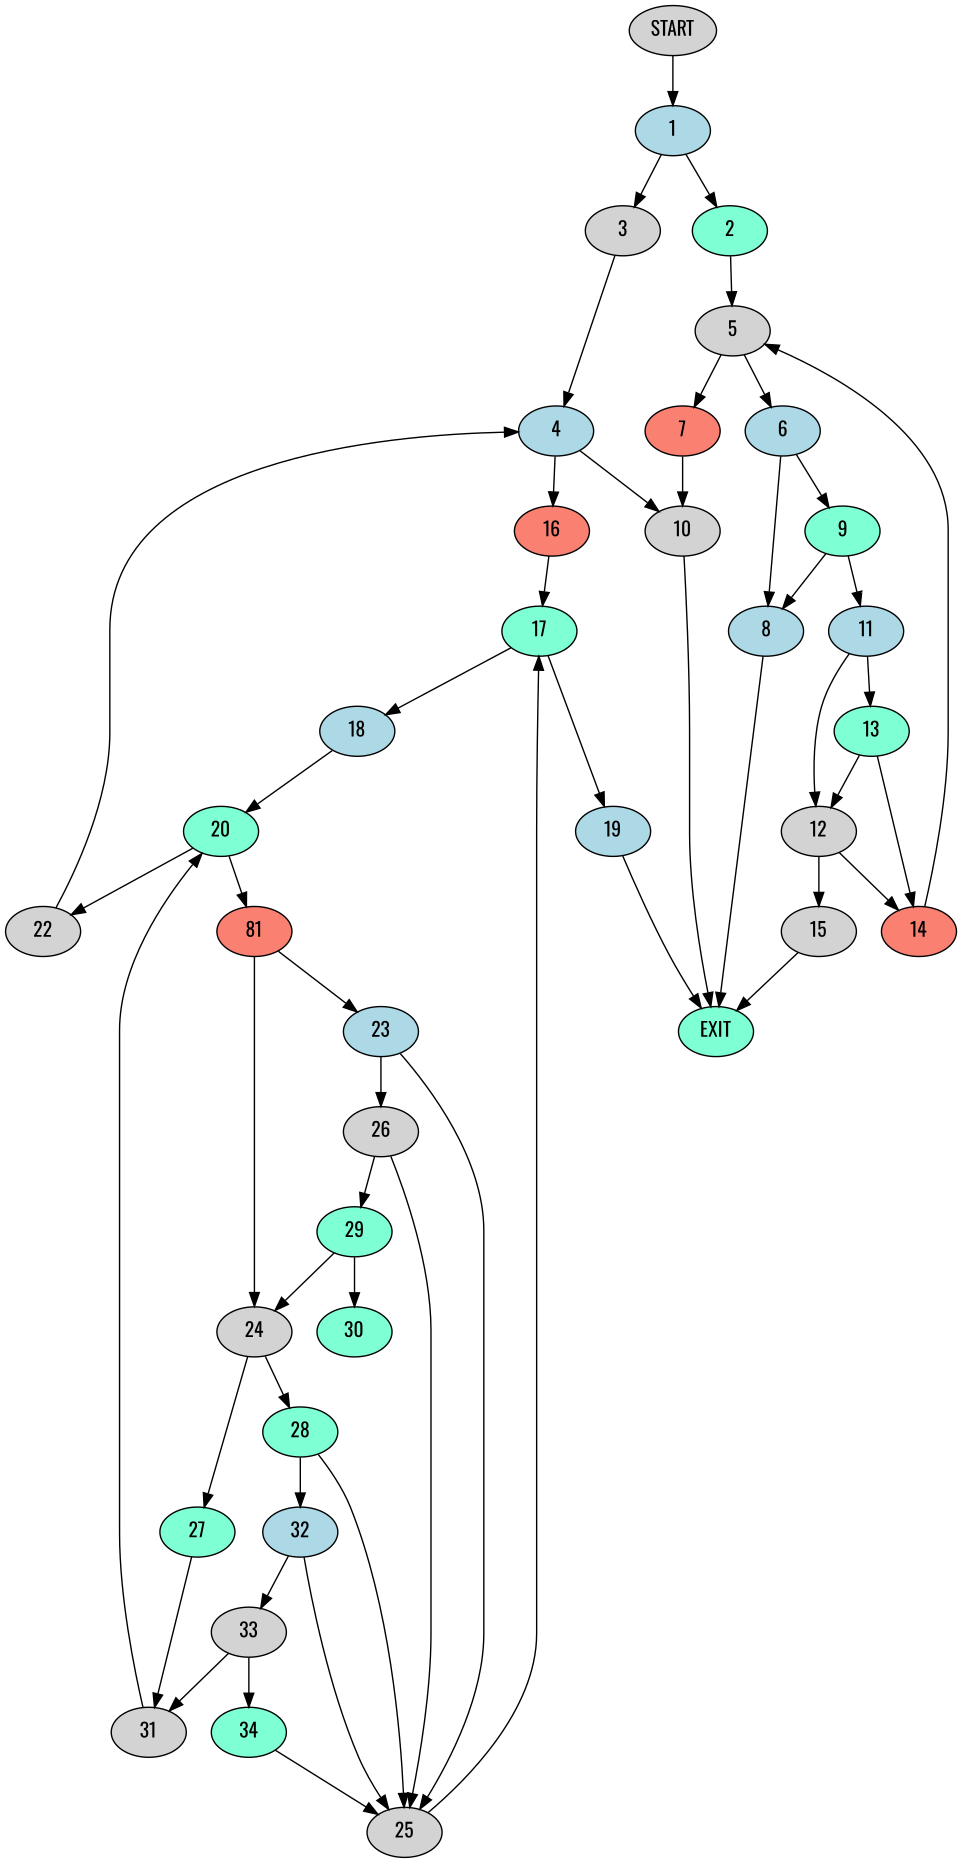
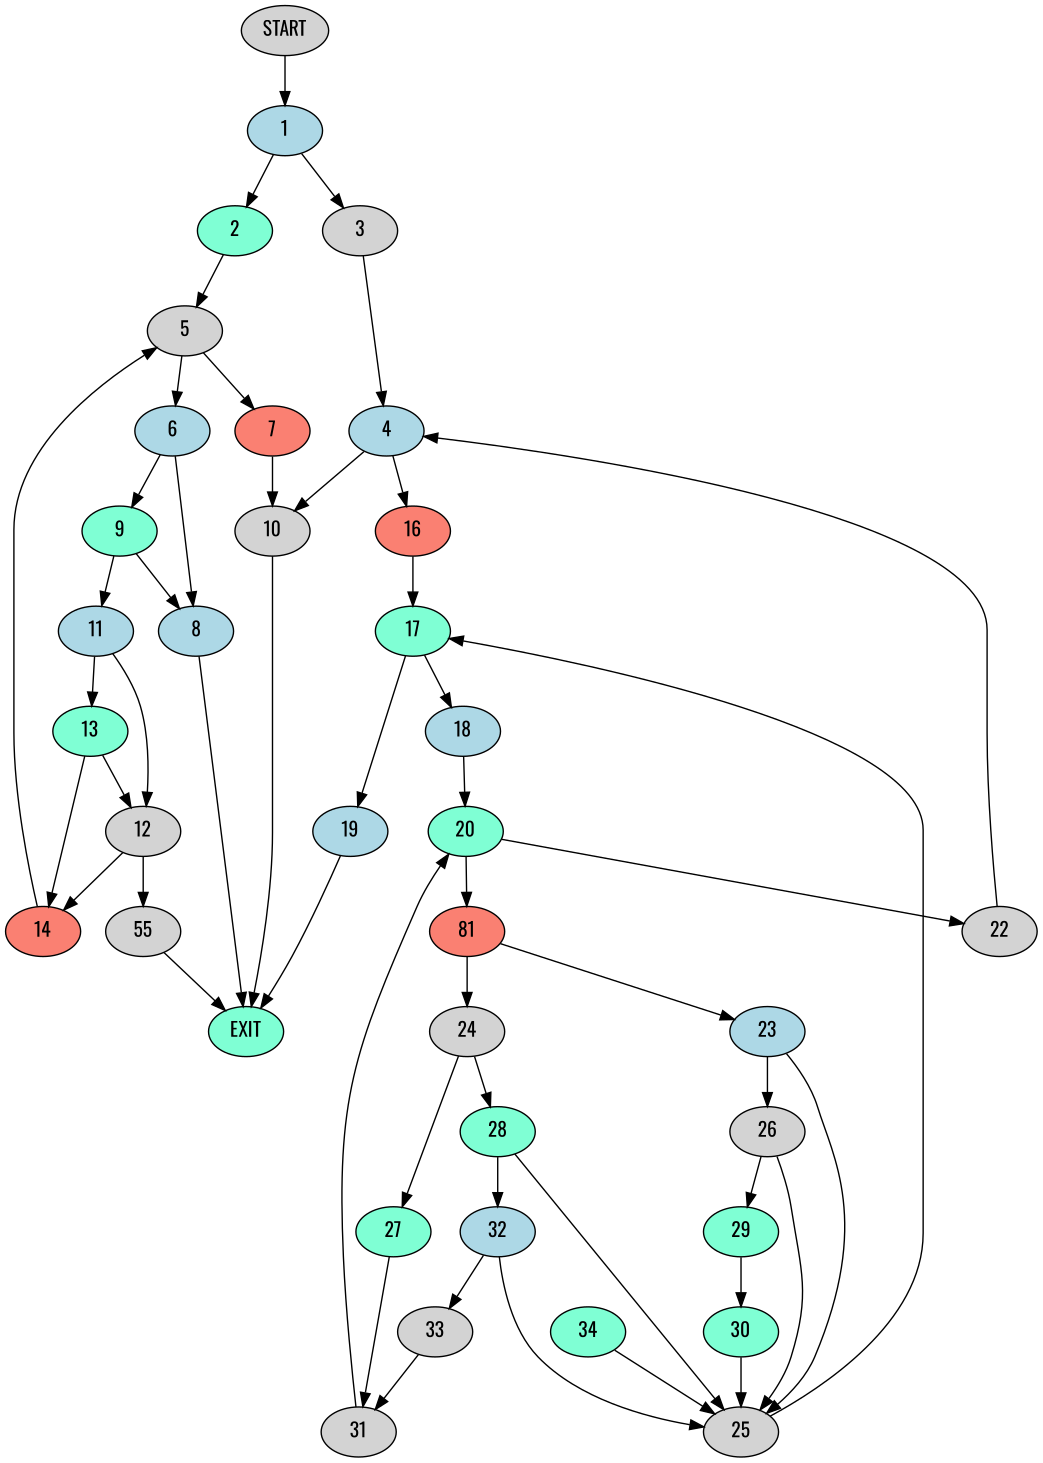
(819, 931) -> (143, 931)
(310, 1277) -> none
none -> (741, 1375)
(249, 1675) -> none
